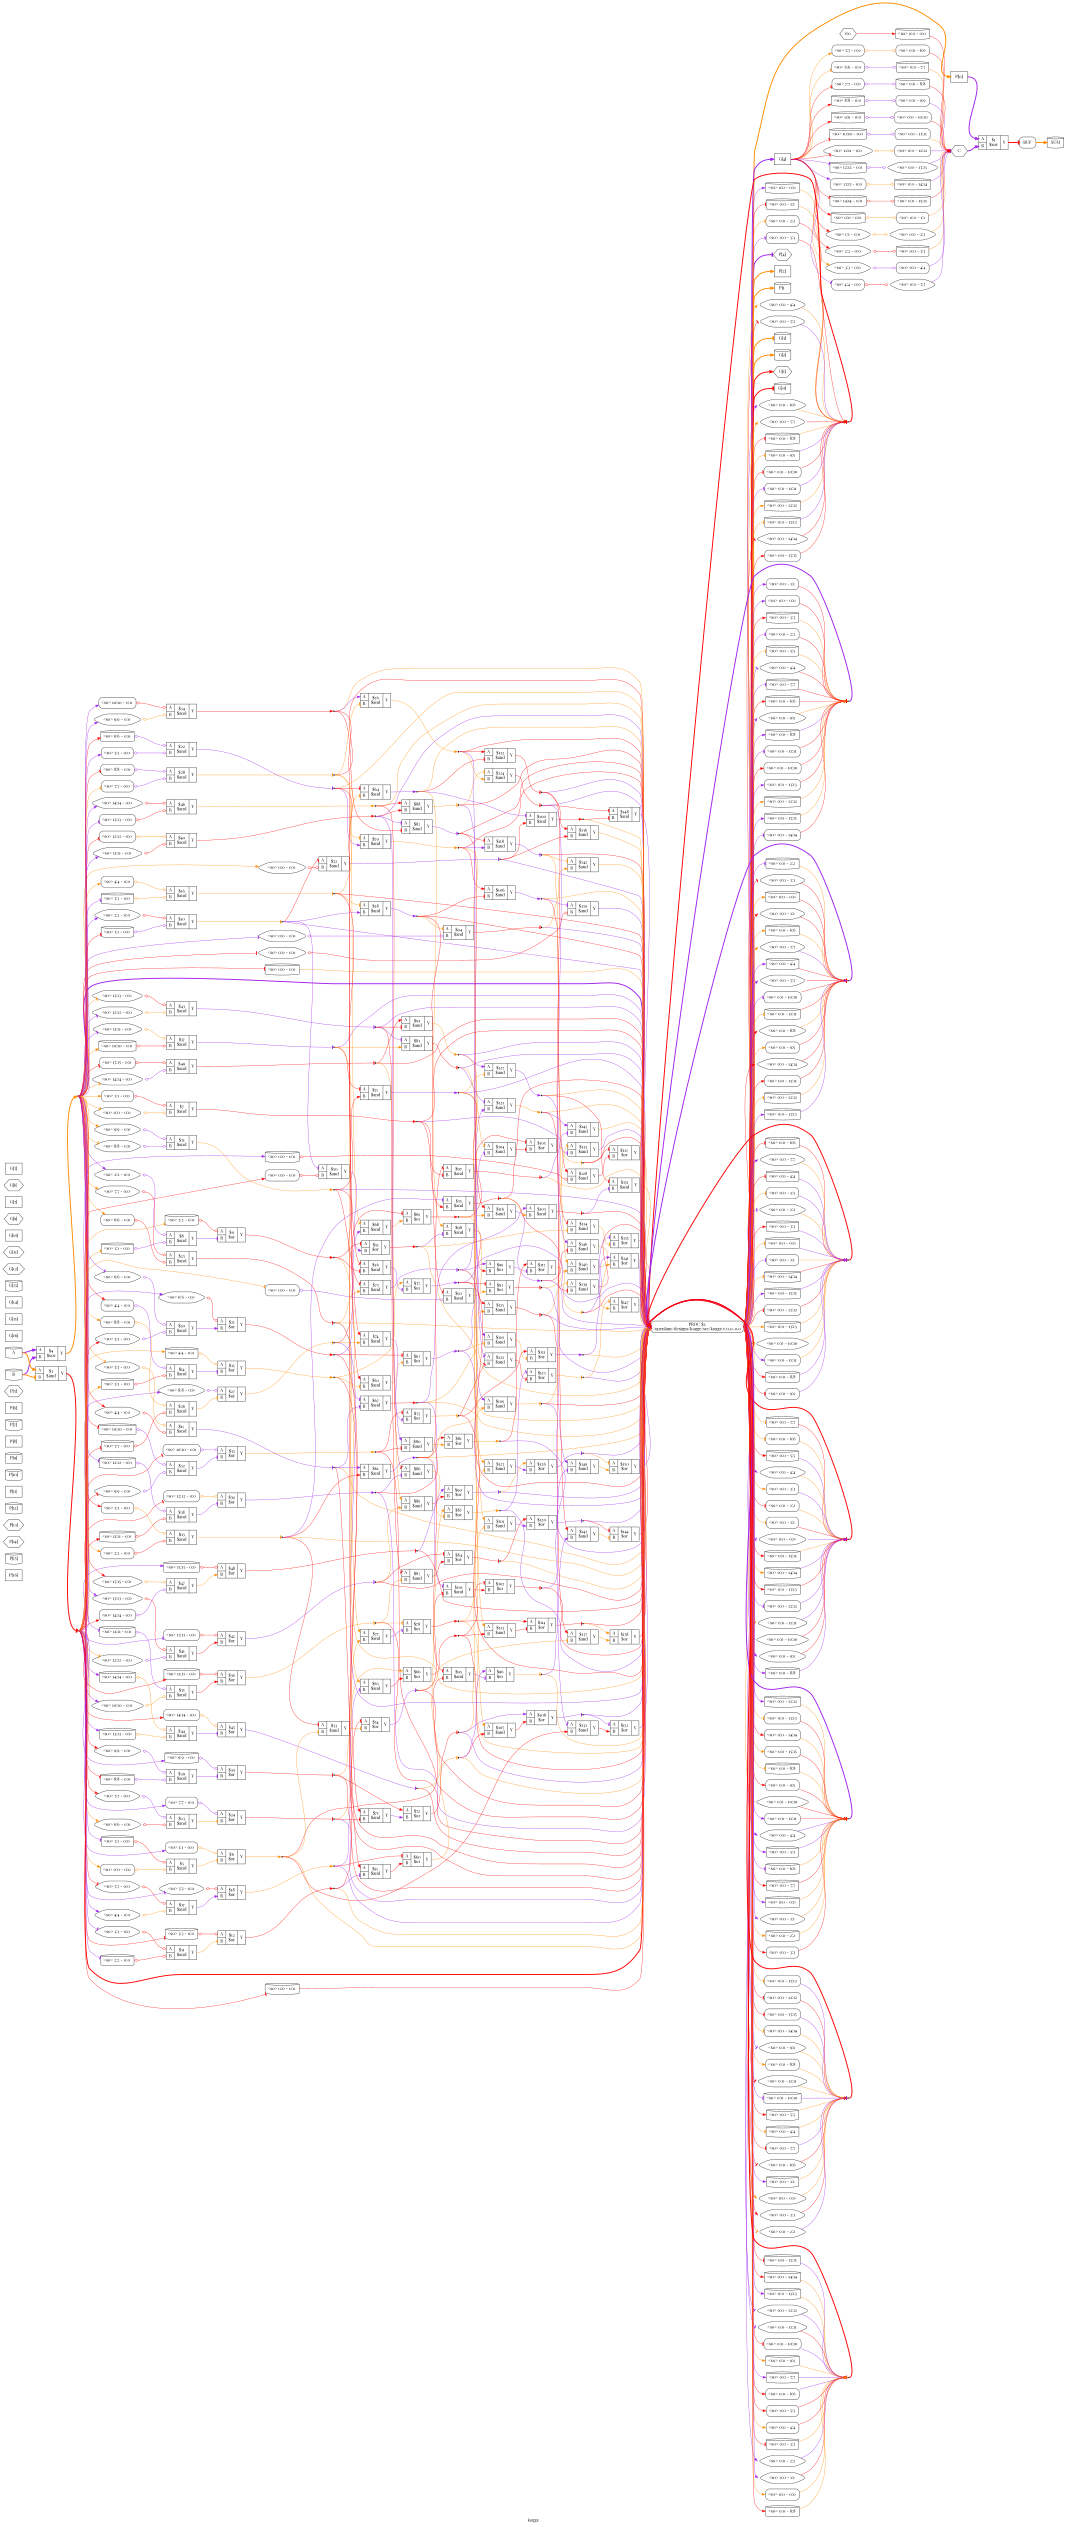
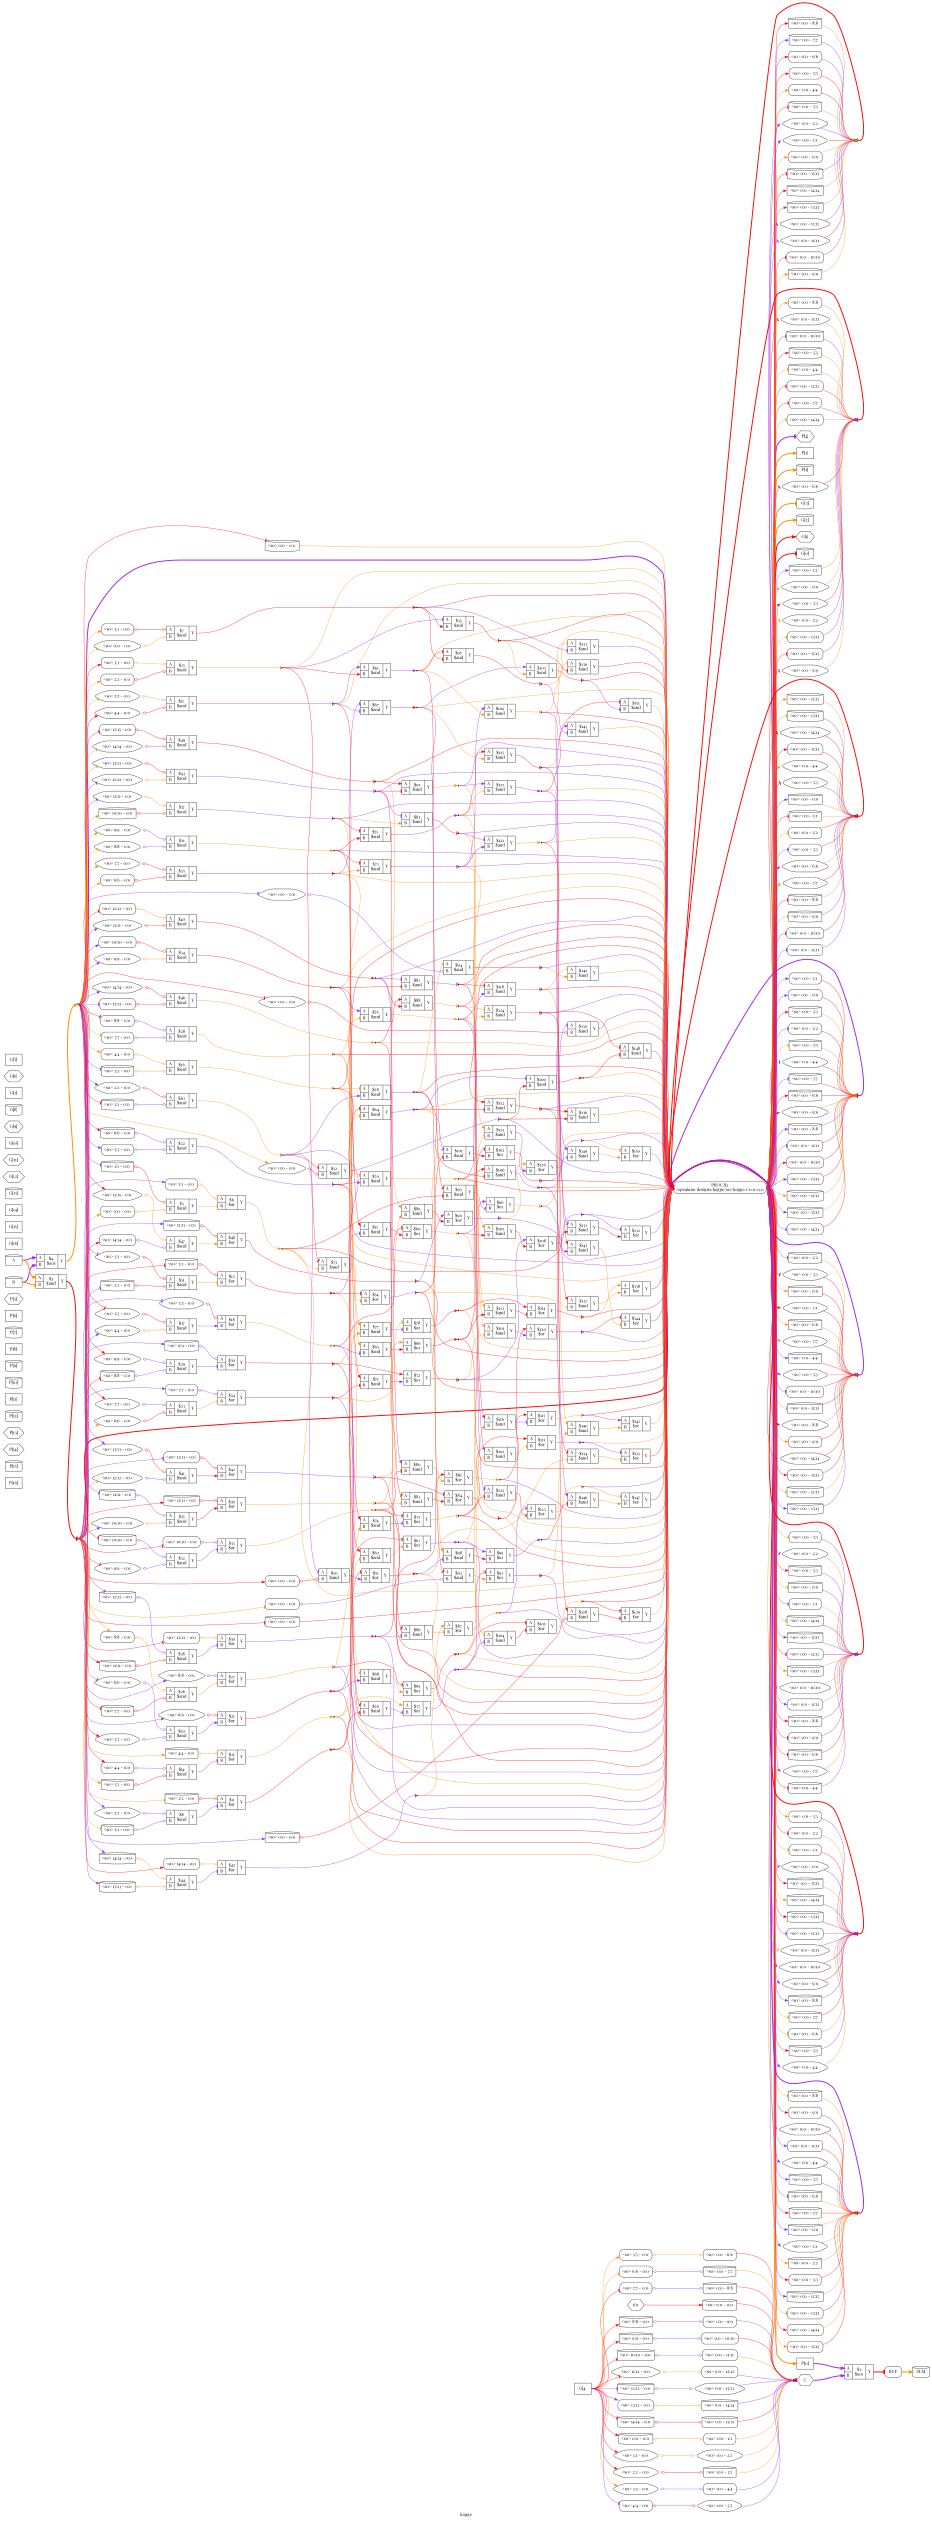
(752, 738) -> none
none -> (14, 1110)
